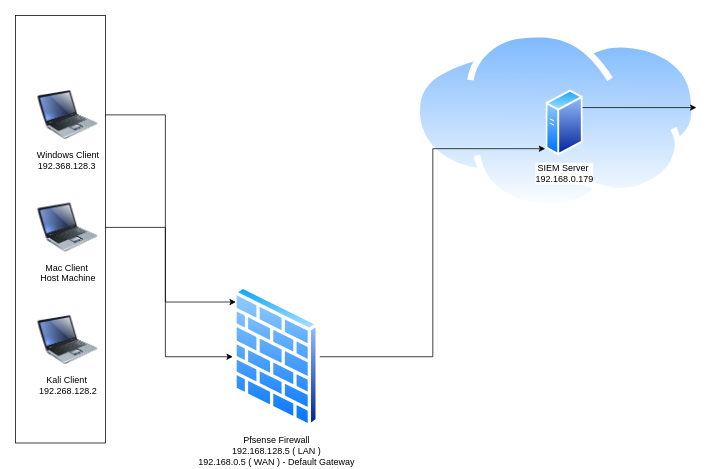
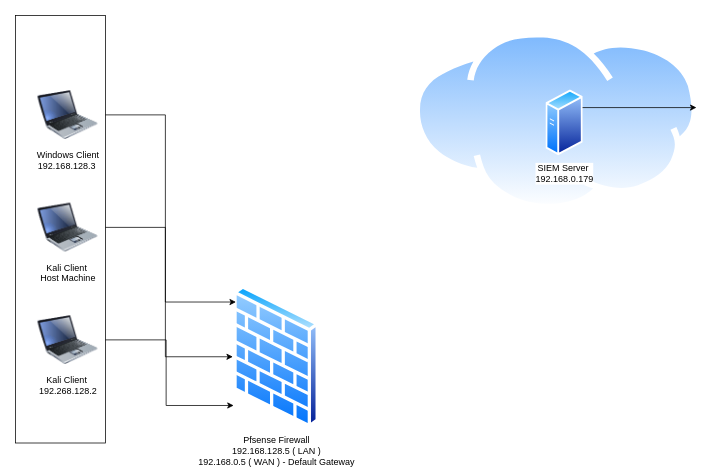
(68, 161) -> (68, 161)
(433, 256) -> none
(68, 274) -> (68, 274)
none -> (196, 405)
